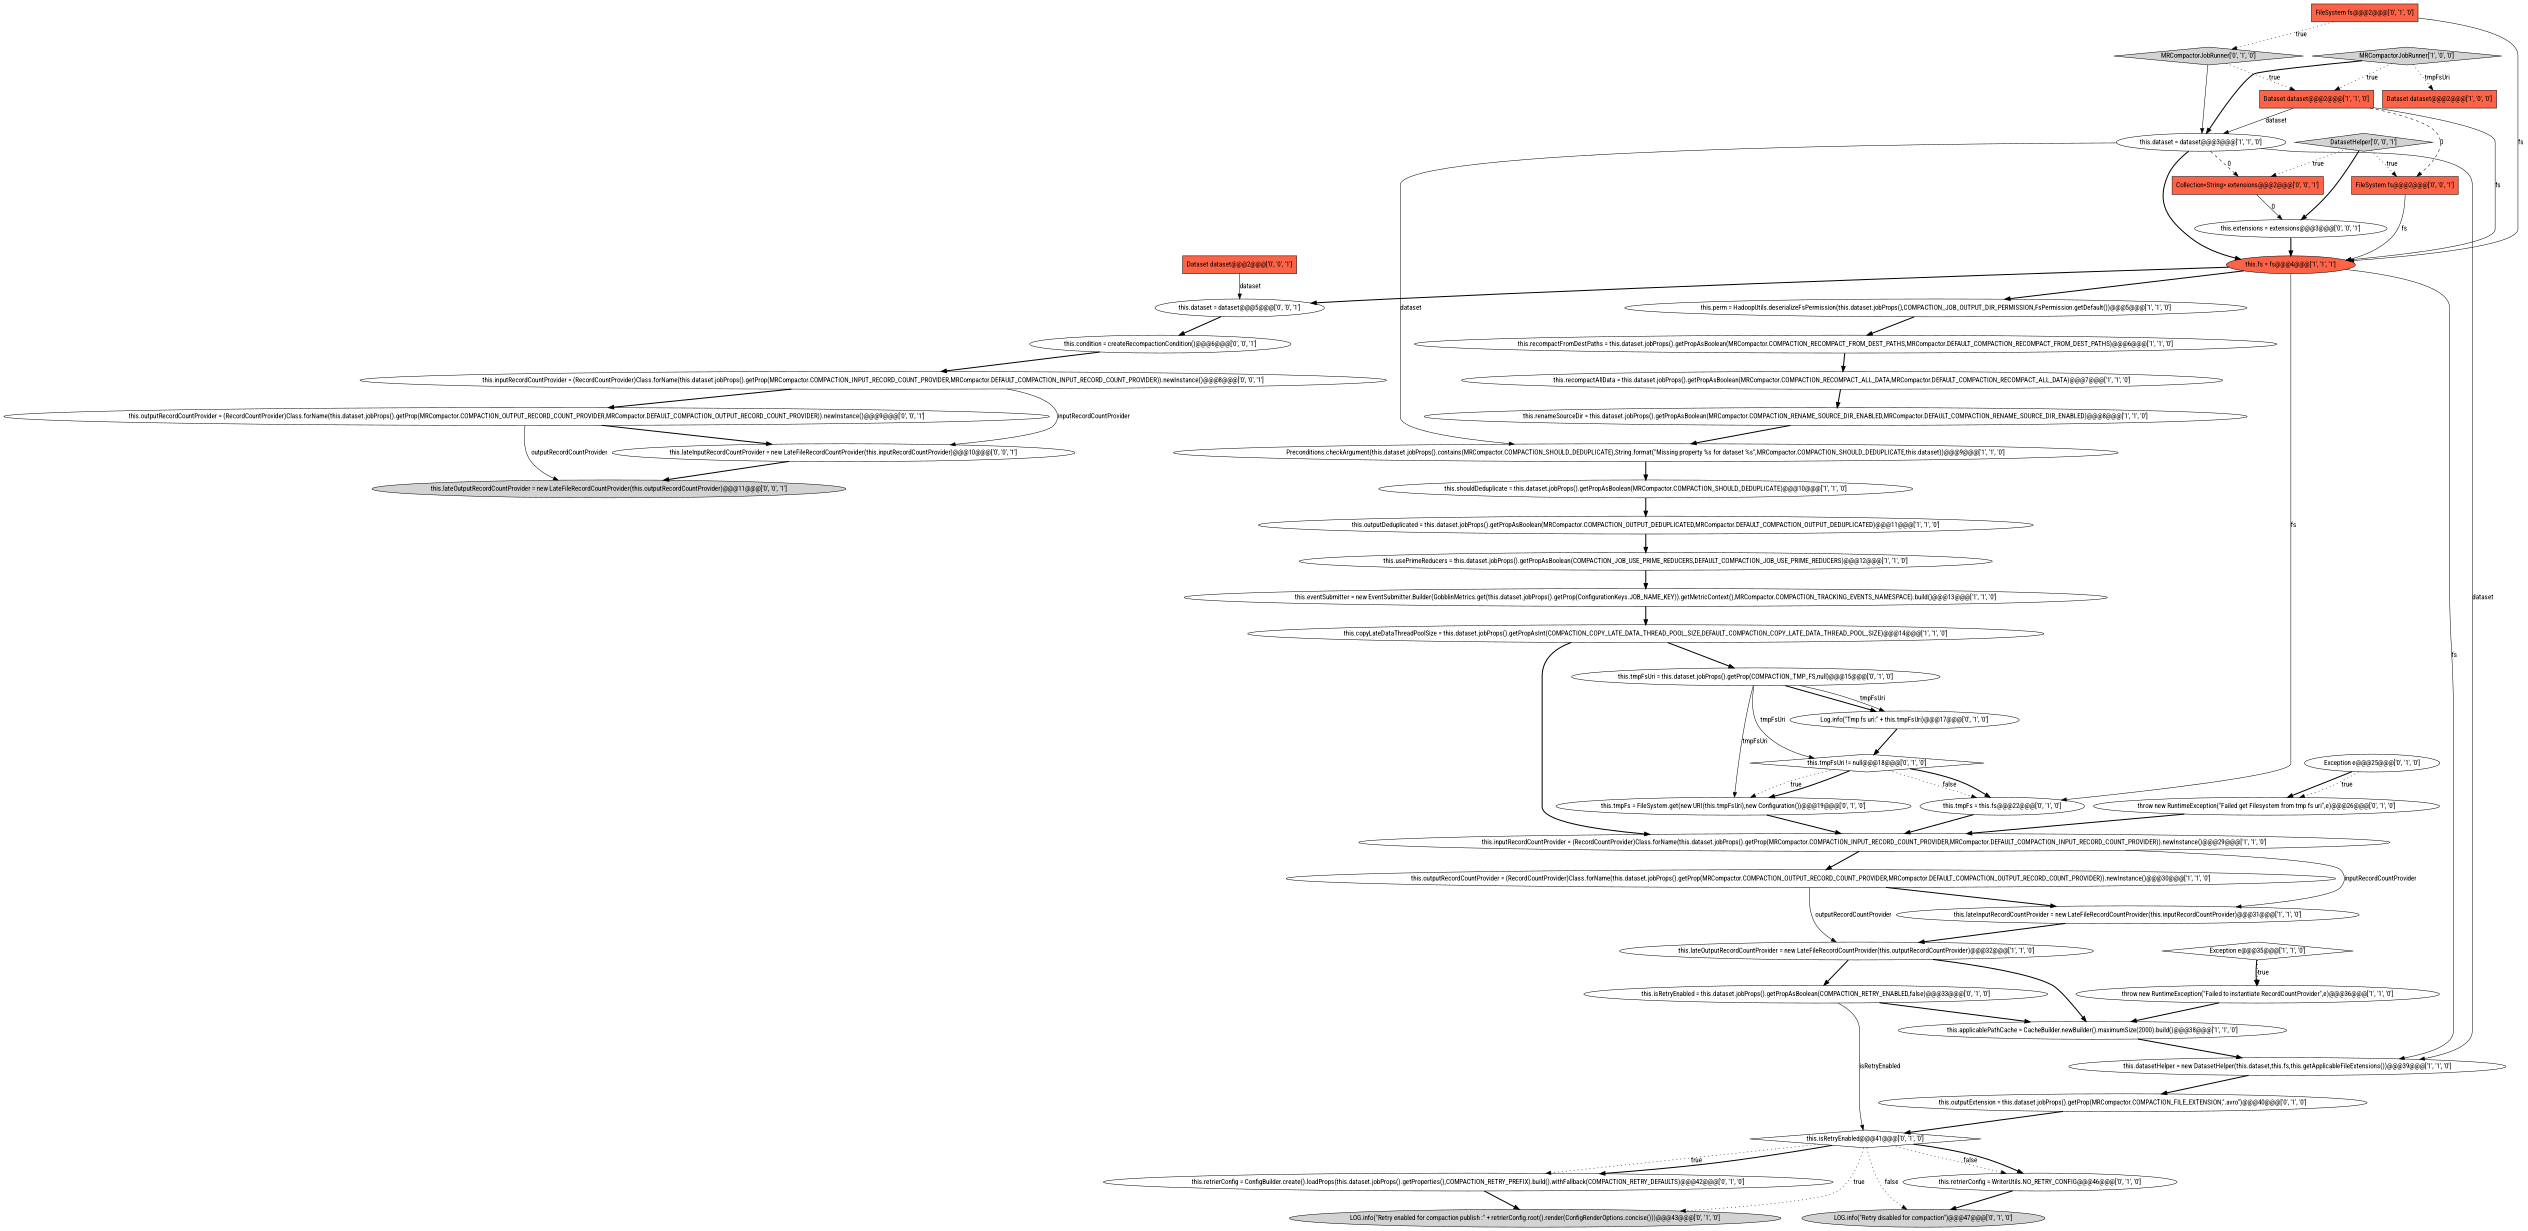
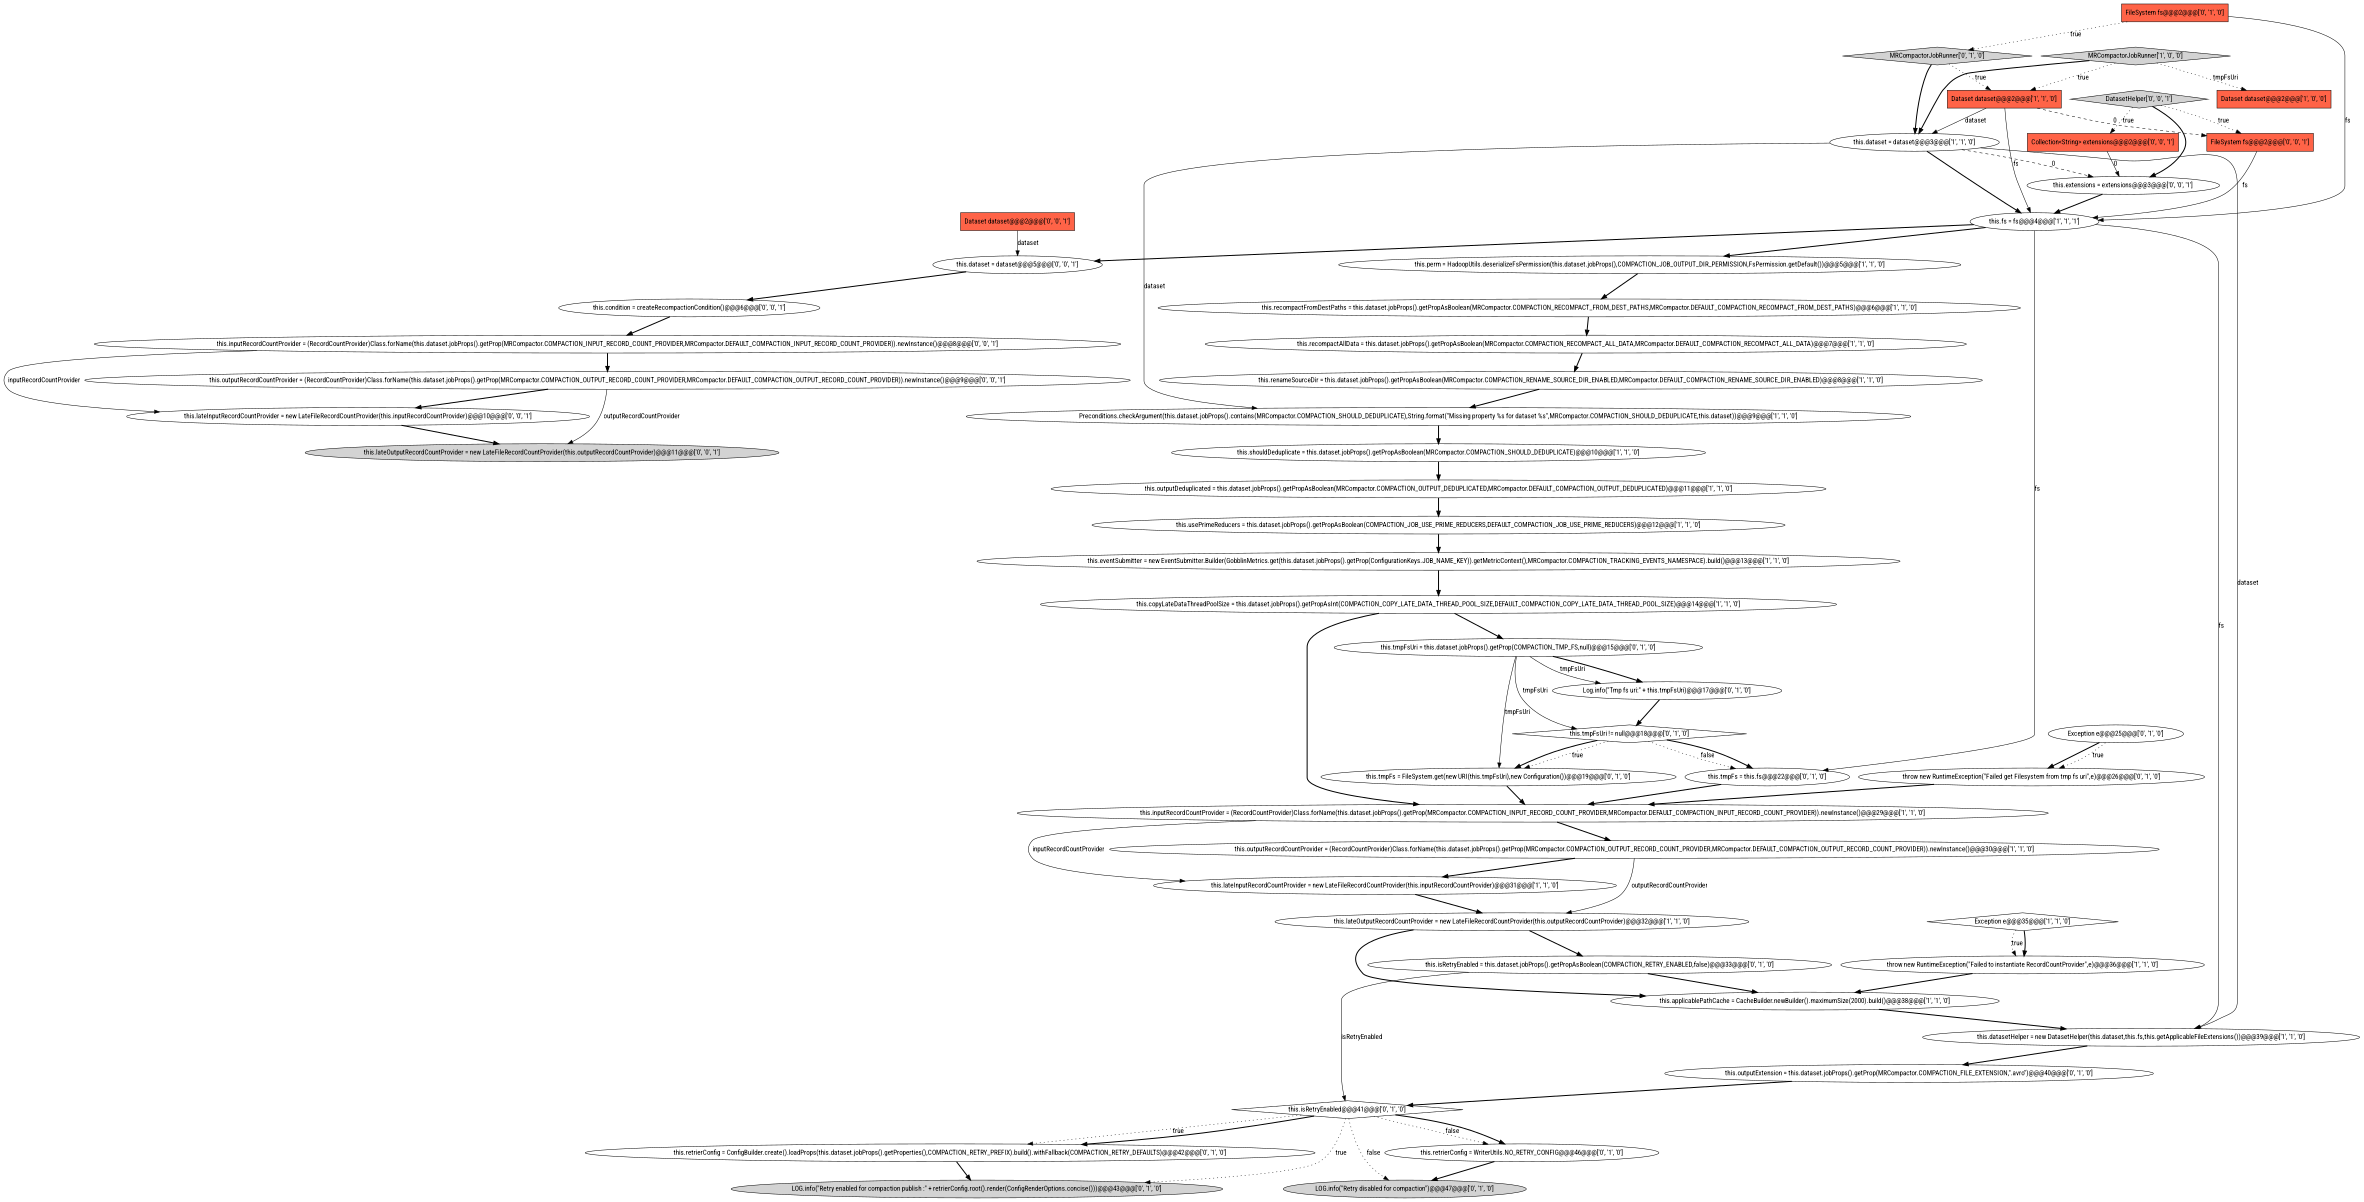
(2205, 97) -> (1920, 95)
(2222, 162) -> (2025, 161)
(2291, 265) -> (2035, 222)
